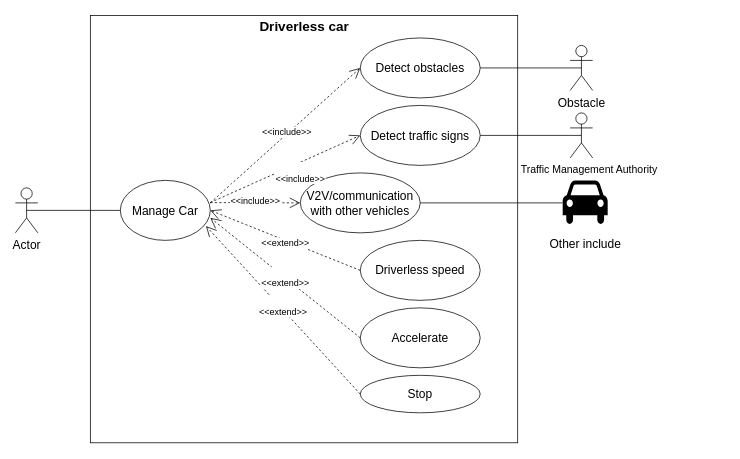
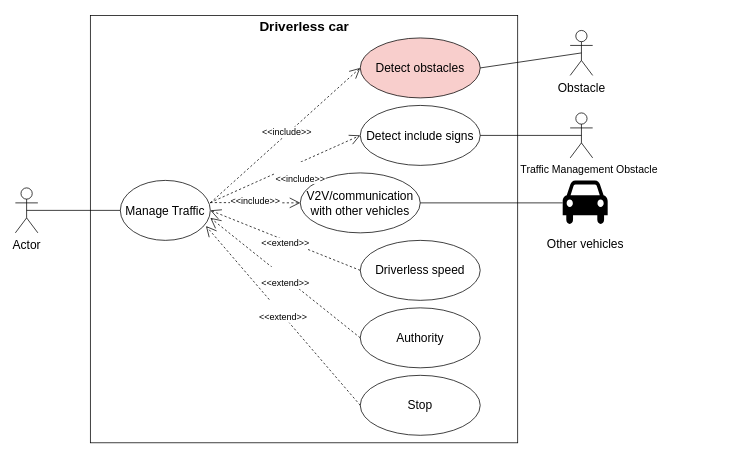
(420, 68) -> (420, 68)
(582, 68) -> (582, 53)
(420, 135) -> (420, 135)
(590, 169) -> (590, 169)
(165, 210) -> (165, 210)
(586, 244) -> (586, 244)
(420, 338) -> (420, 338)
(420, 394) -> (420, 405)
